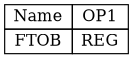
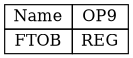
(100, 16) -> (100, 16)
